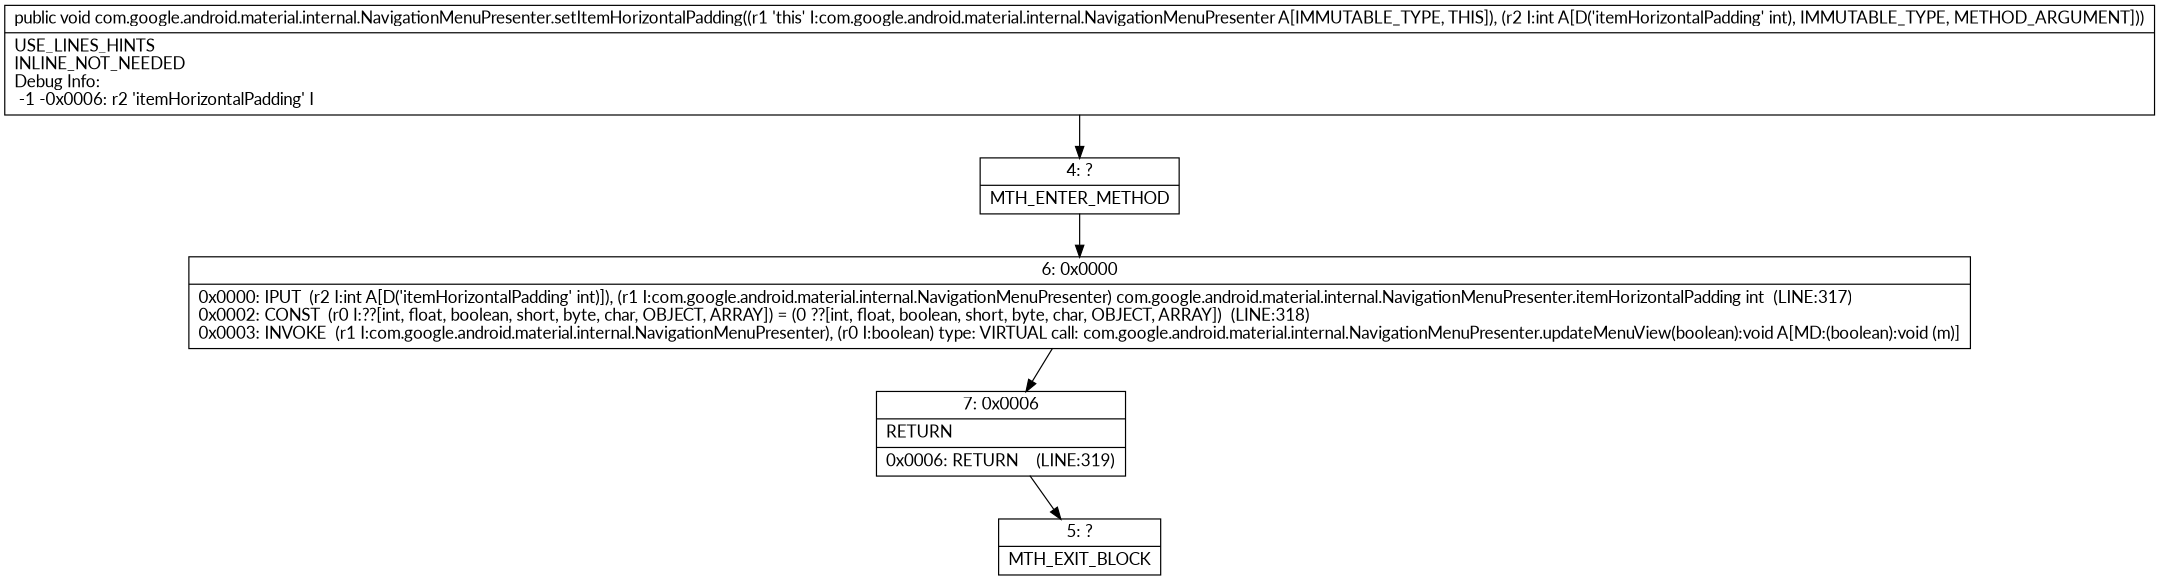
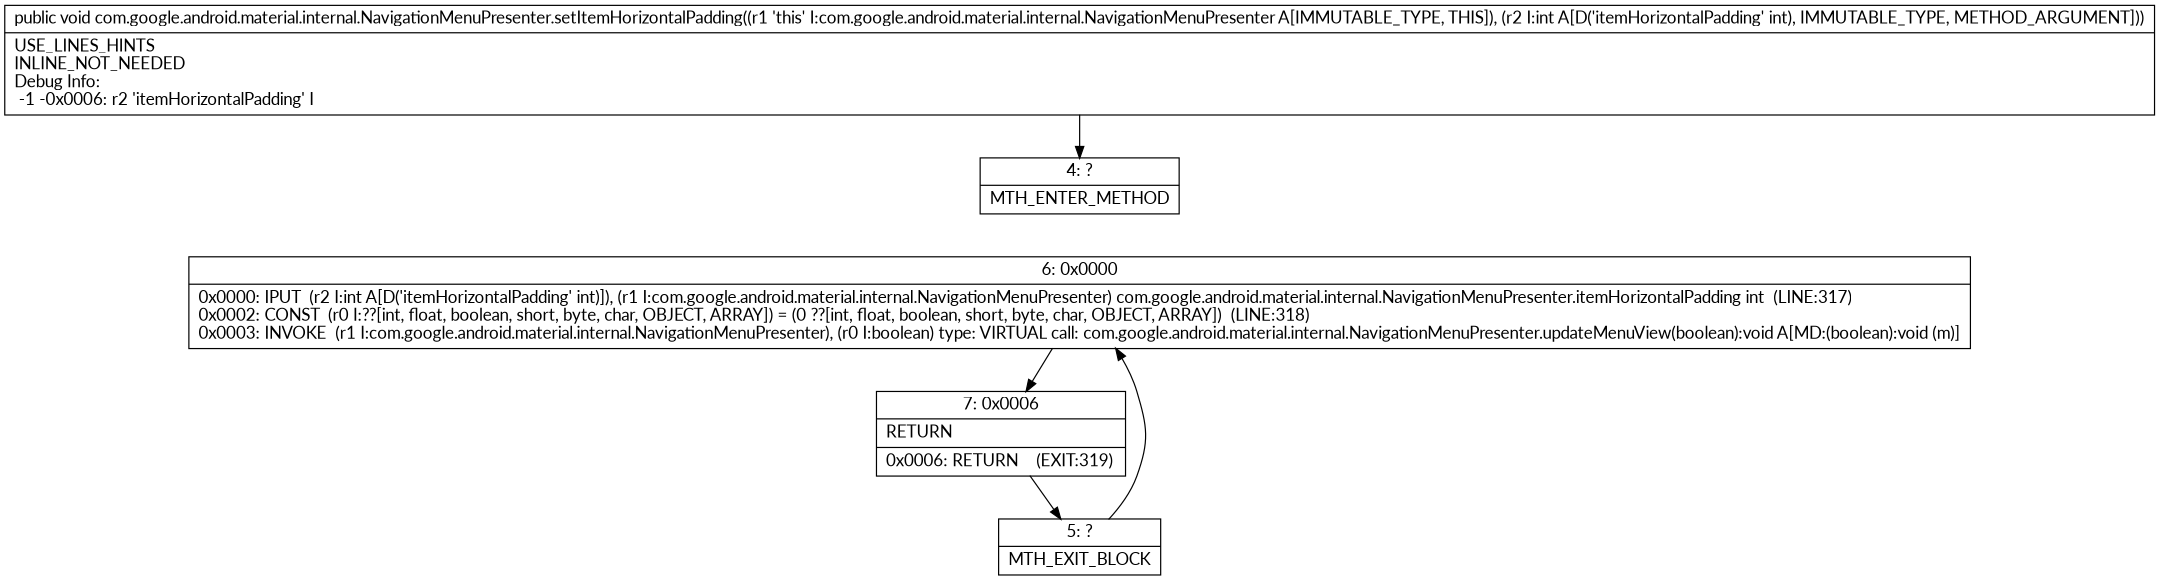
(1080, 229) -> (1145, 442)
(1001, 461) -> (1000, 461)
